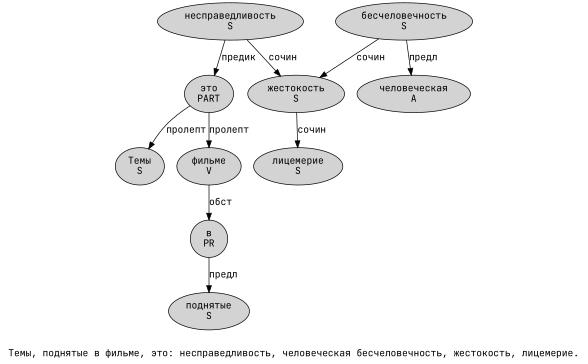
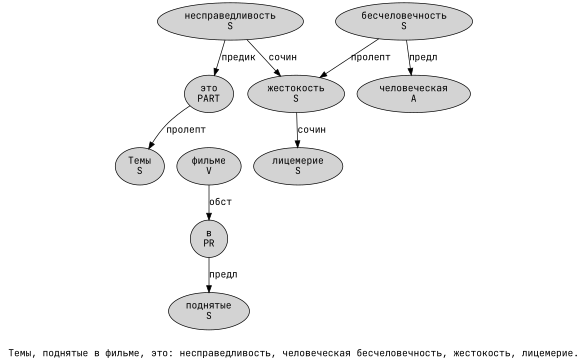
(371, 58) -> (371, 58)
(209, 127) -> none
